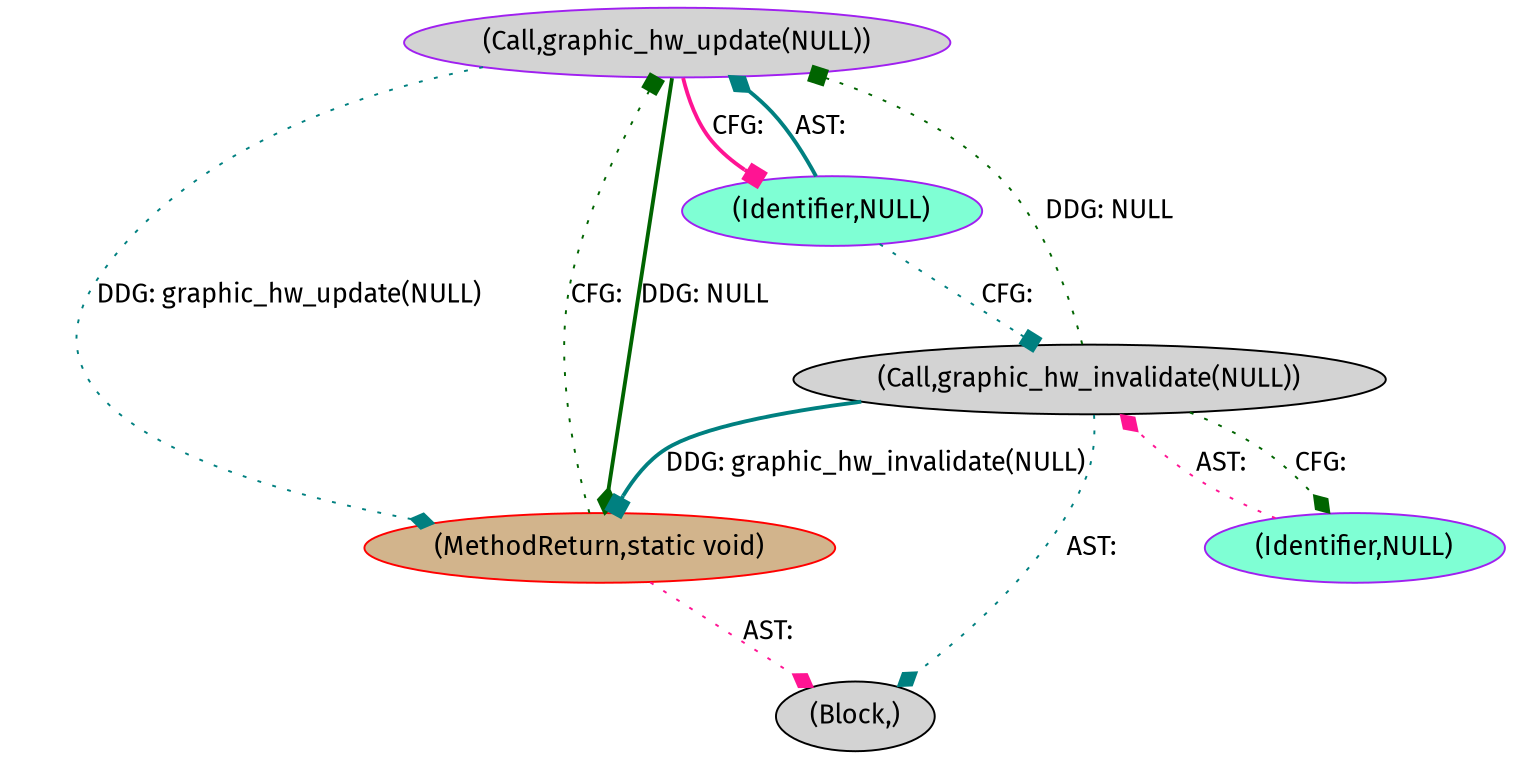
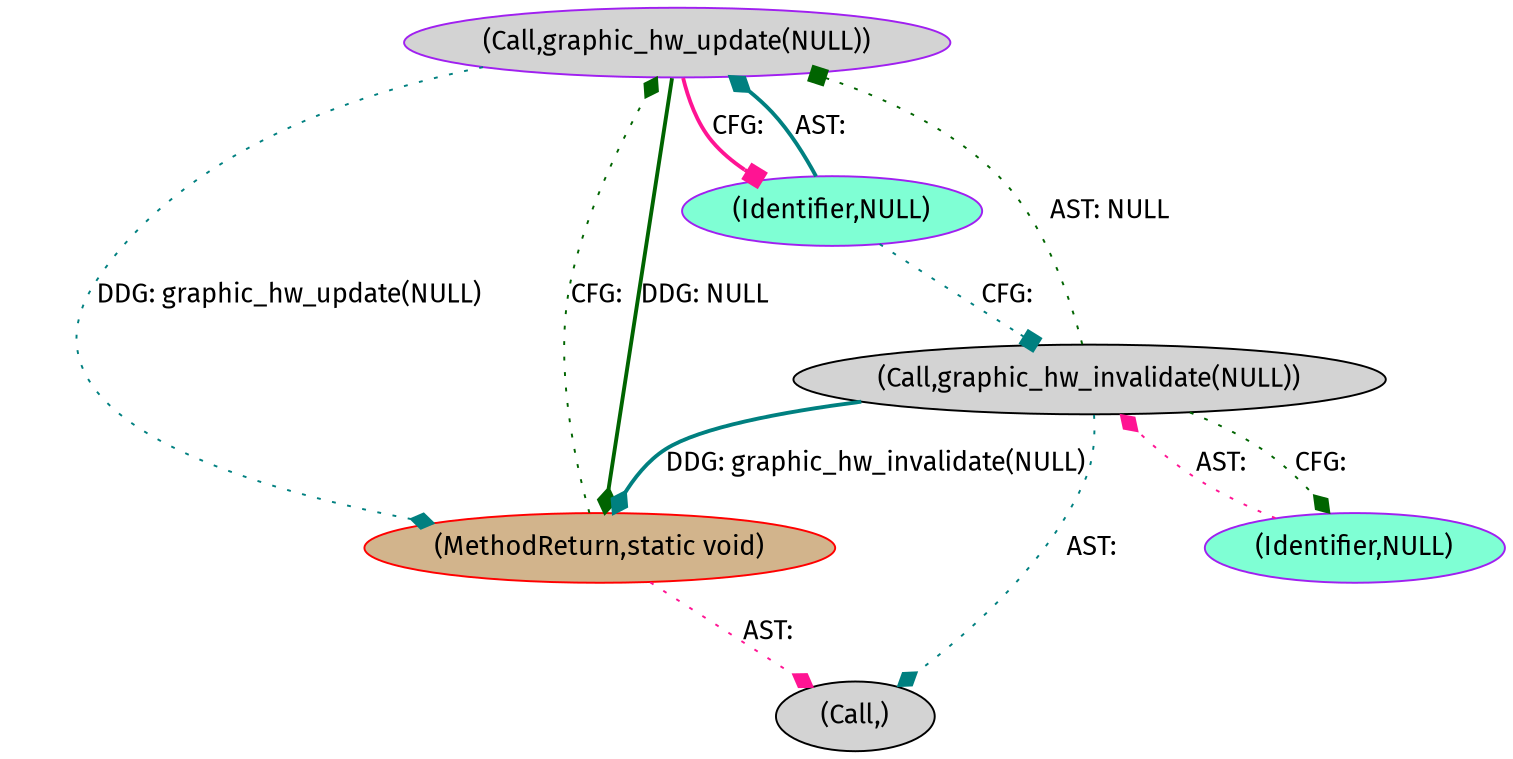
(1110, 211) -> (1110, 211)
(568, 299) -> (568, 299)
(730, 425) -> (730, 425)
(855, 716) -> (855, 716)
